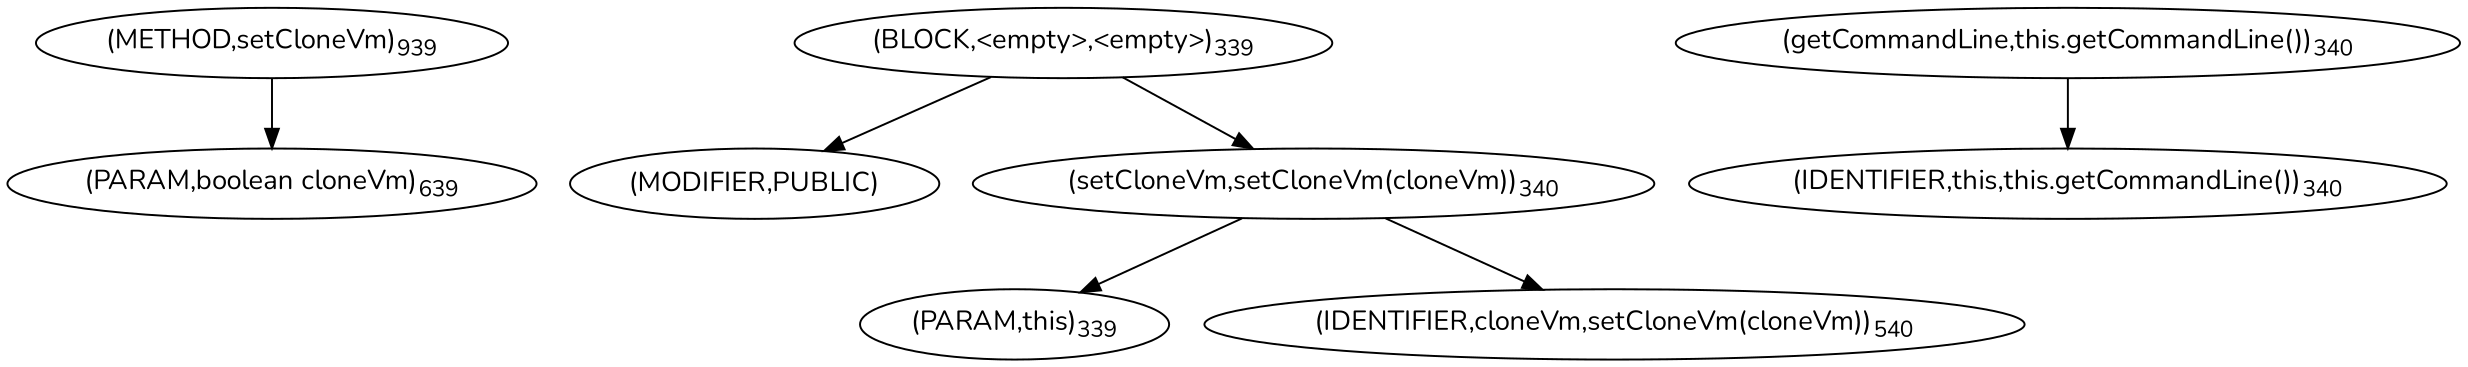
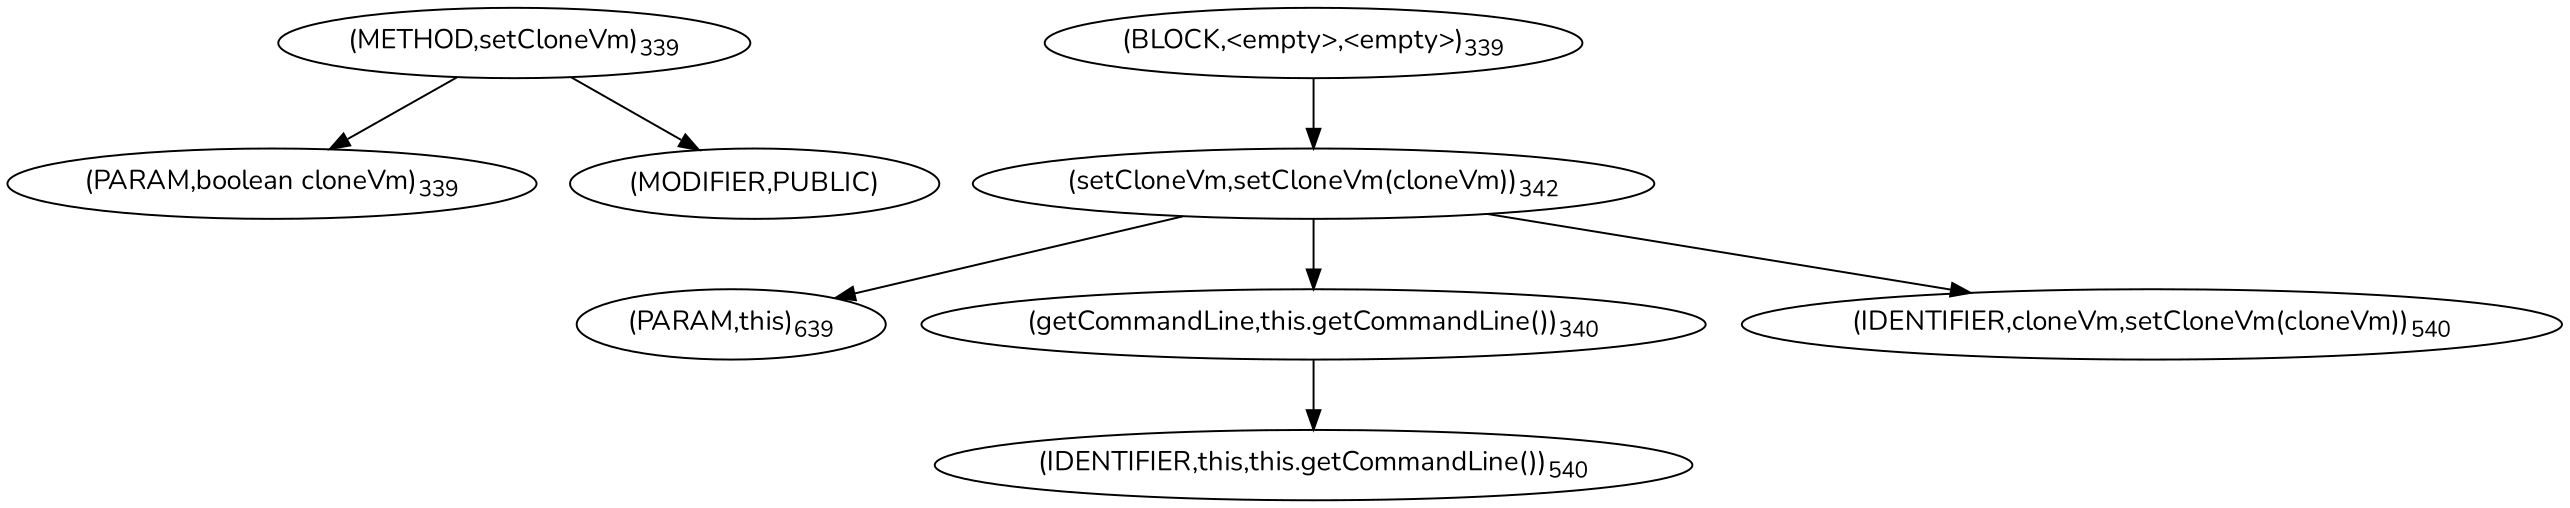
(418, 40) -> (660, 40)
(917, 110) -> (626, 109)
(439, 181) -> (439, 181)
(1539, 181) -> (1539, 181)
(2323, 181) -> (1569, 462)
none -> (1314, 244)
(1098, 321) -> (814, 321)
